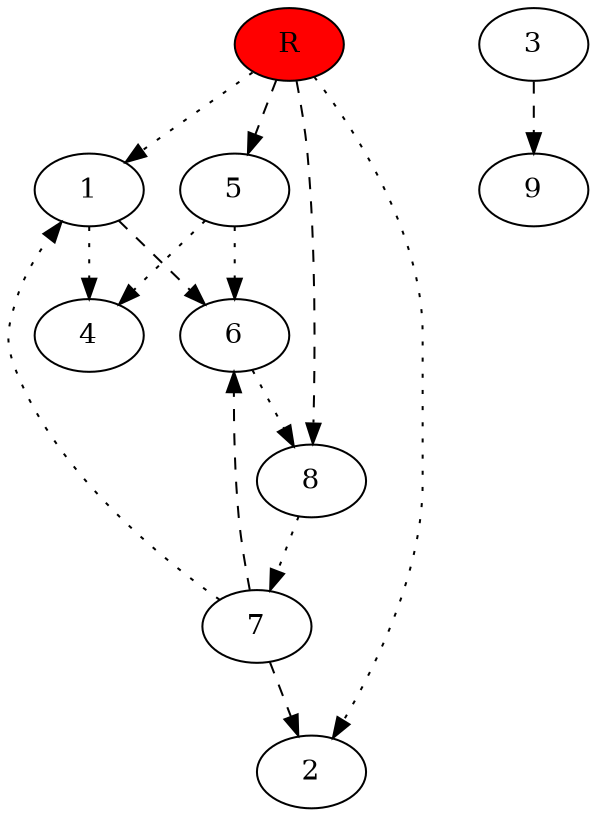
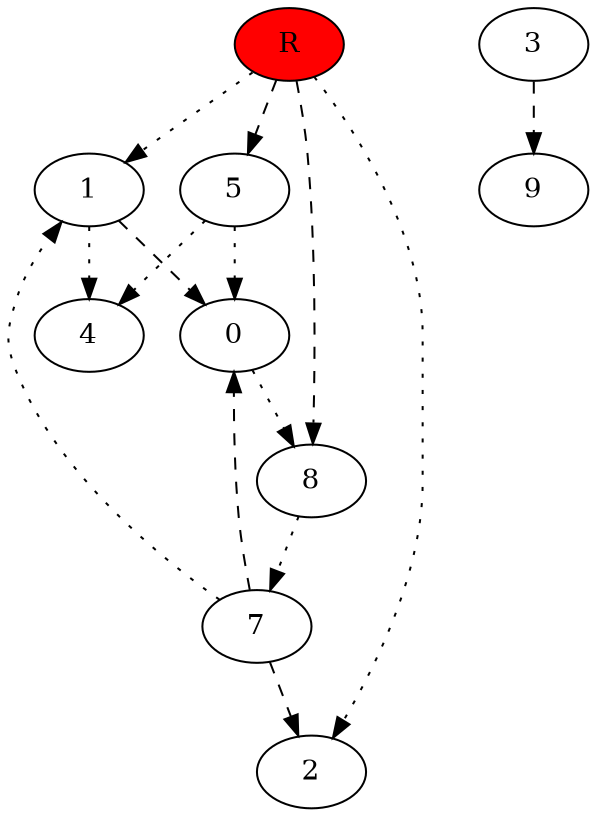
(235, 335) -> (235, 335)
